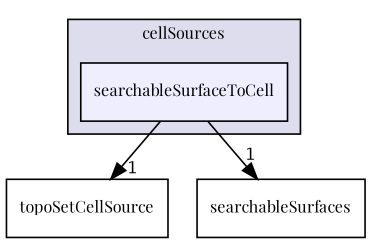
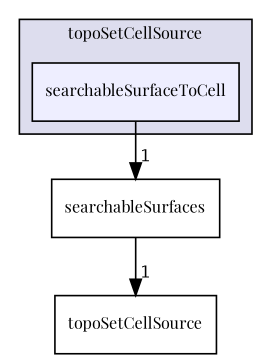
(184, 35) -> (136, 35)
(141, 144) -> (136, 259)
